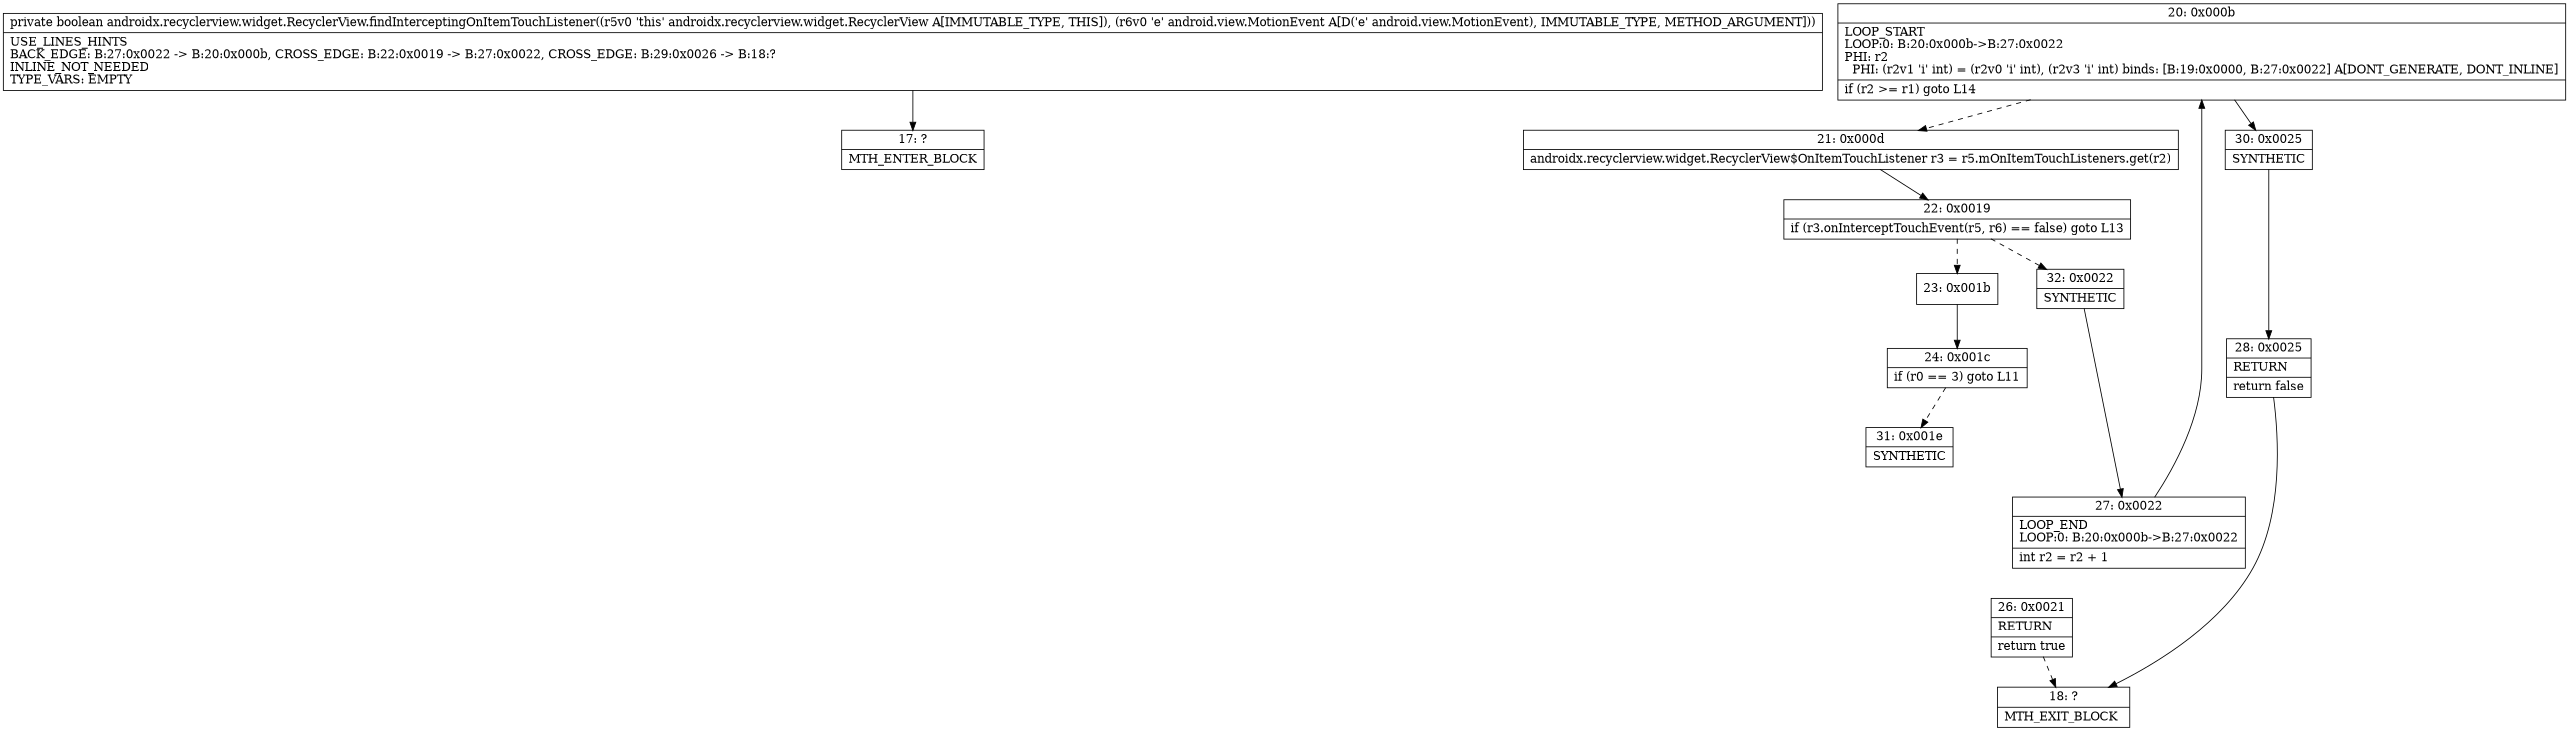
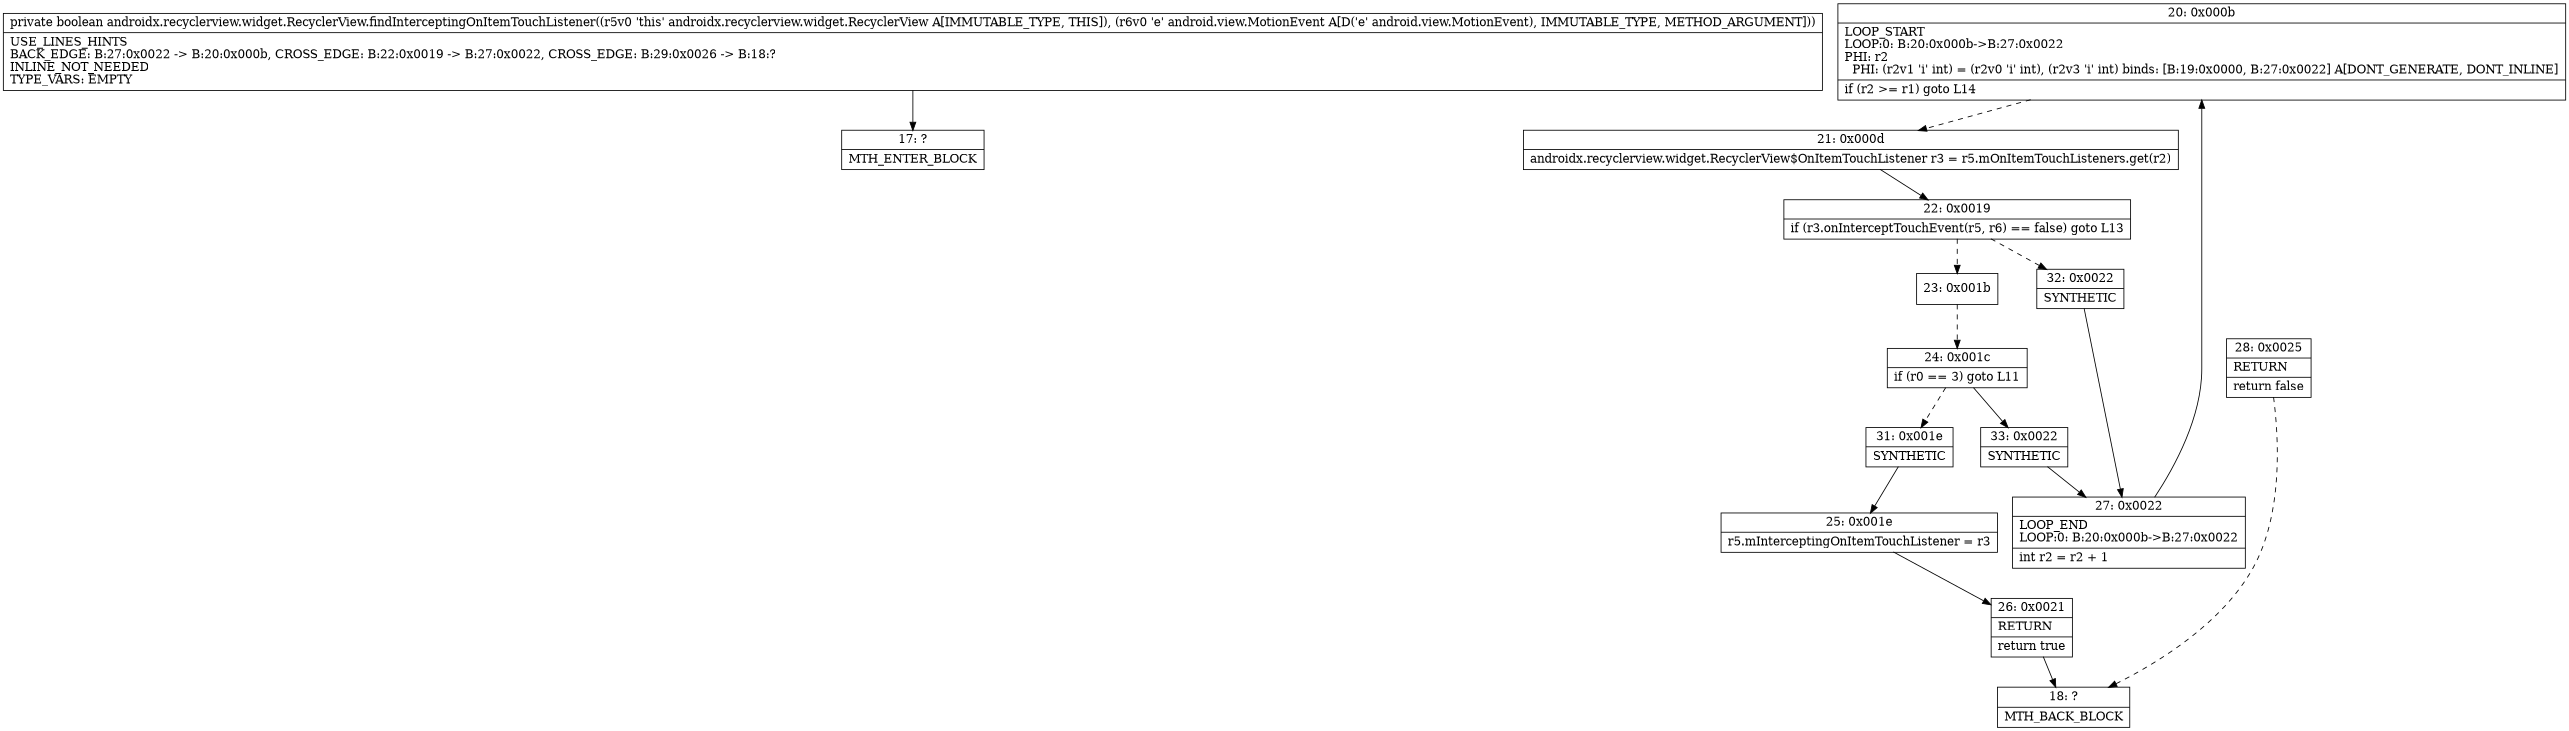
(2269, 150) -> none
(1957, 322) -> (1957, 322)
none -> (2024, 447)
none -> (1859, 533)
(2251, 571) -> (2251, 571)
(2048, 668) -> (2048, 668)
(2061, 717) -> (2064, 717)
